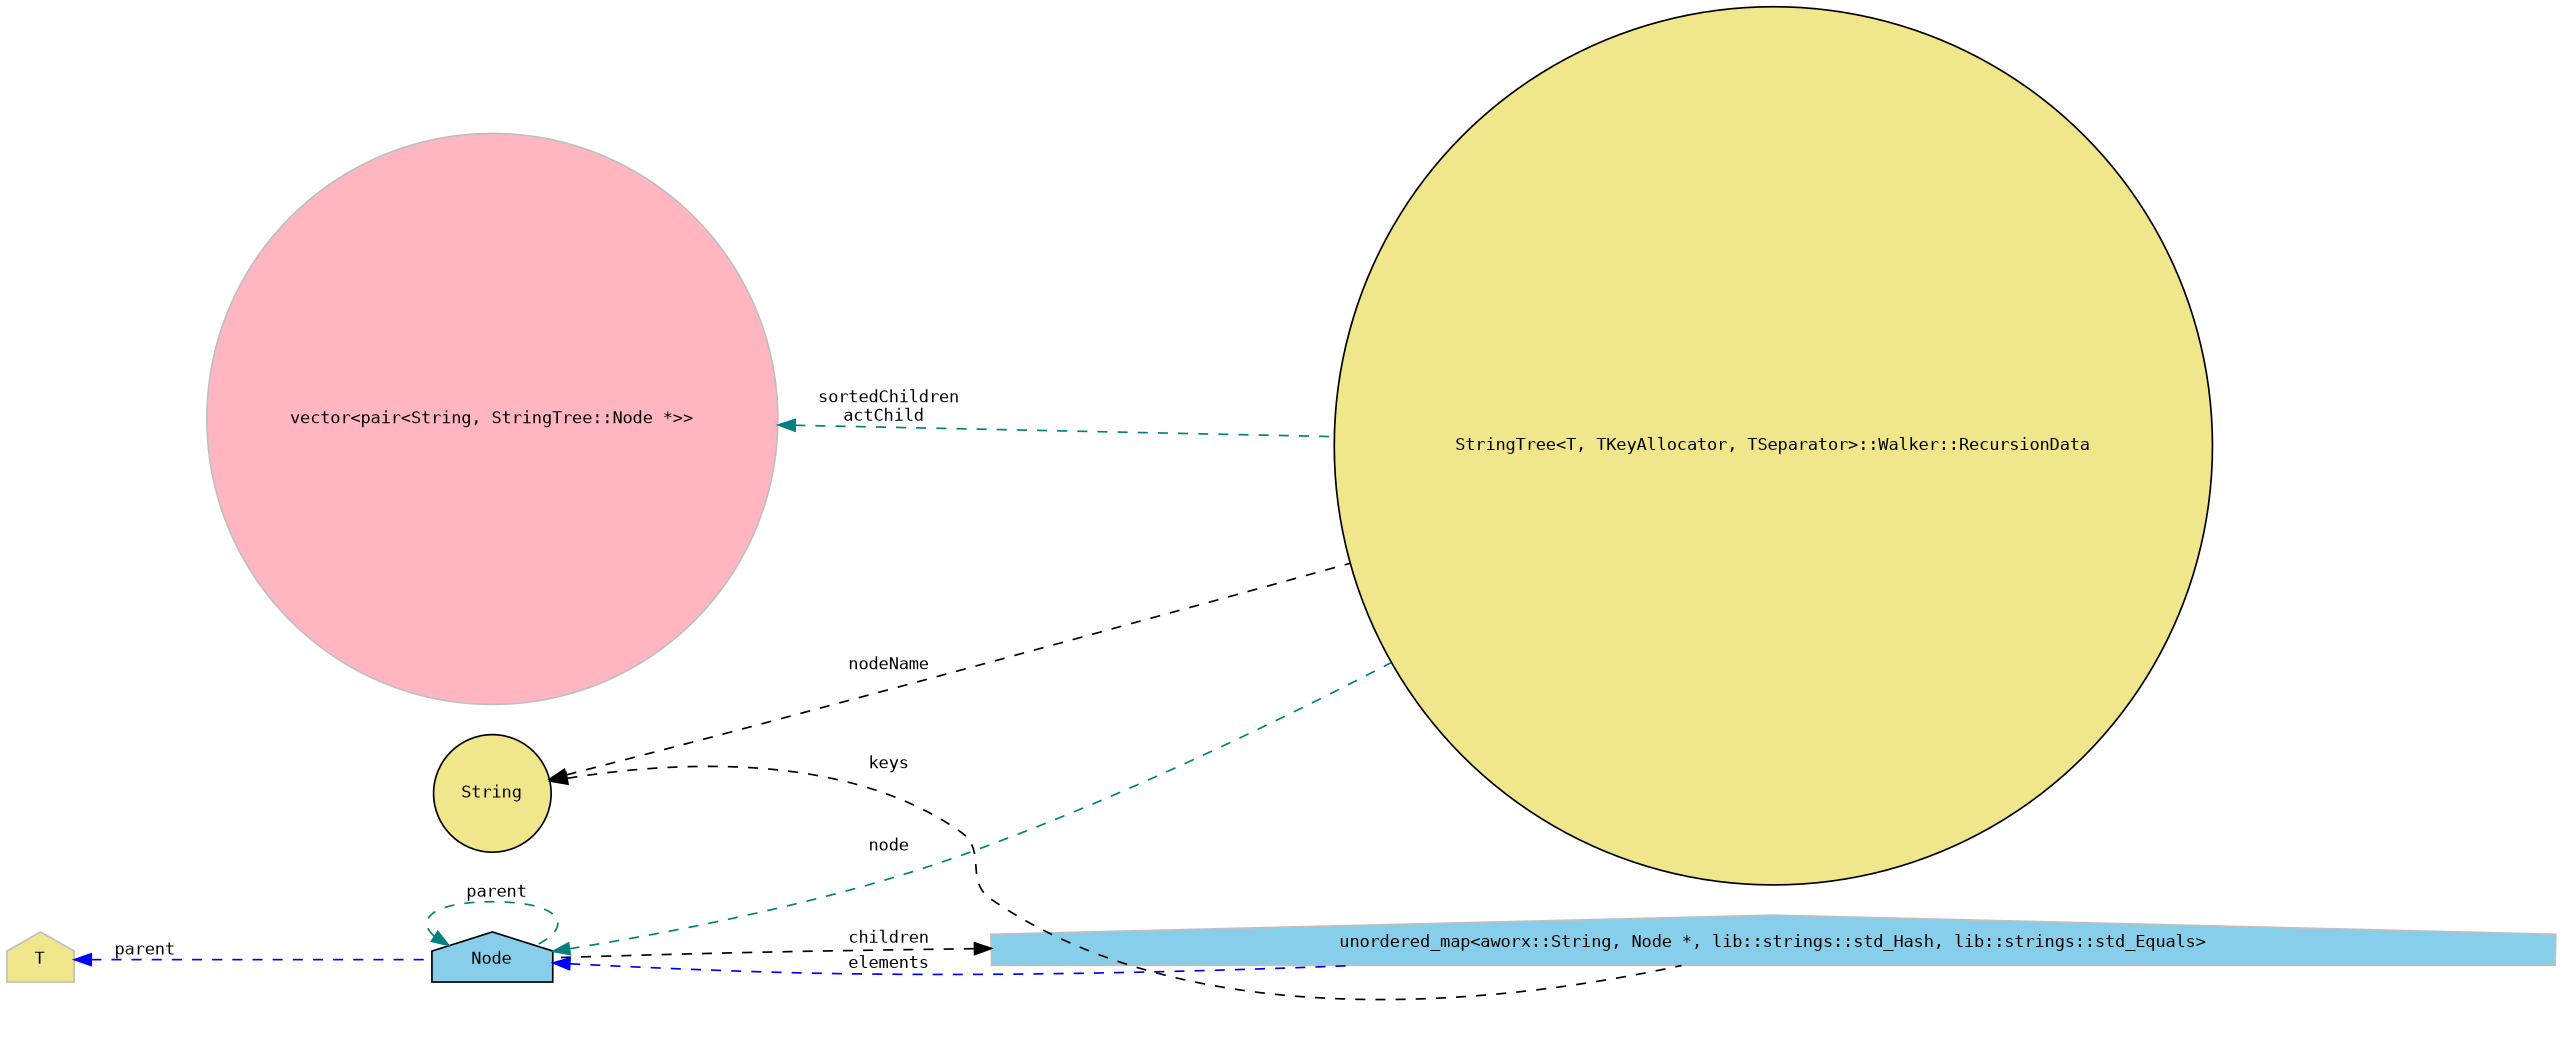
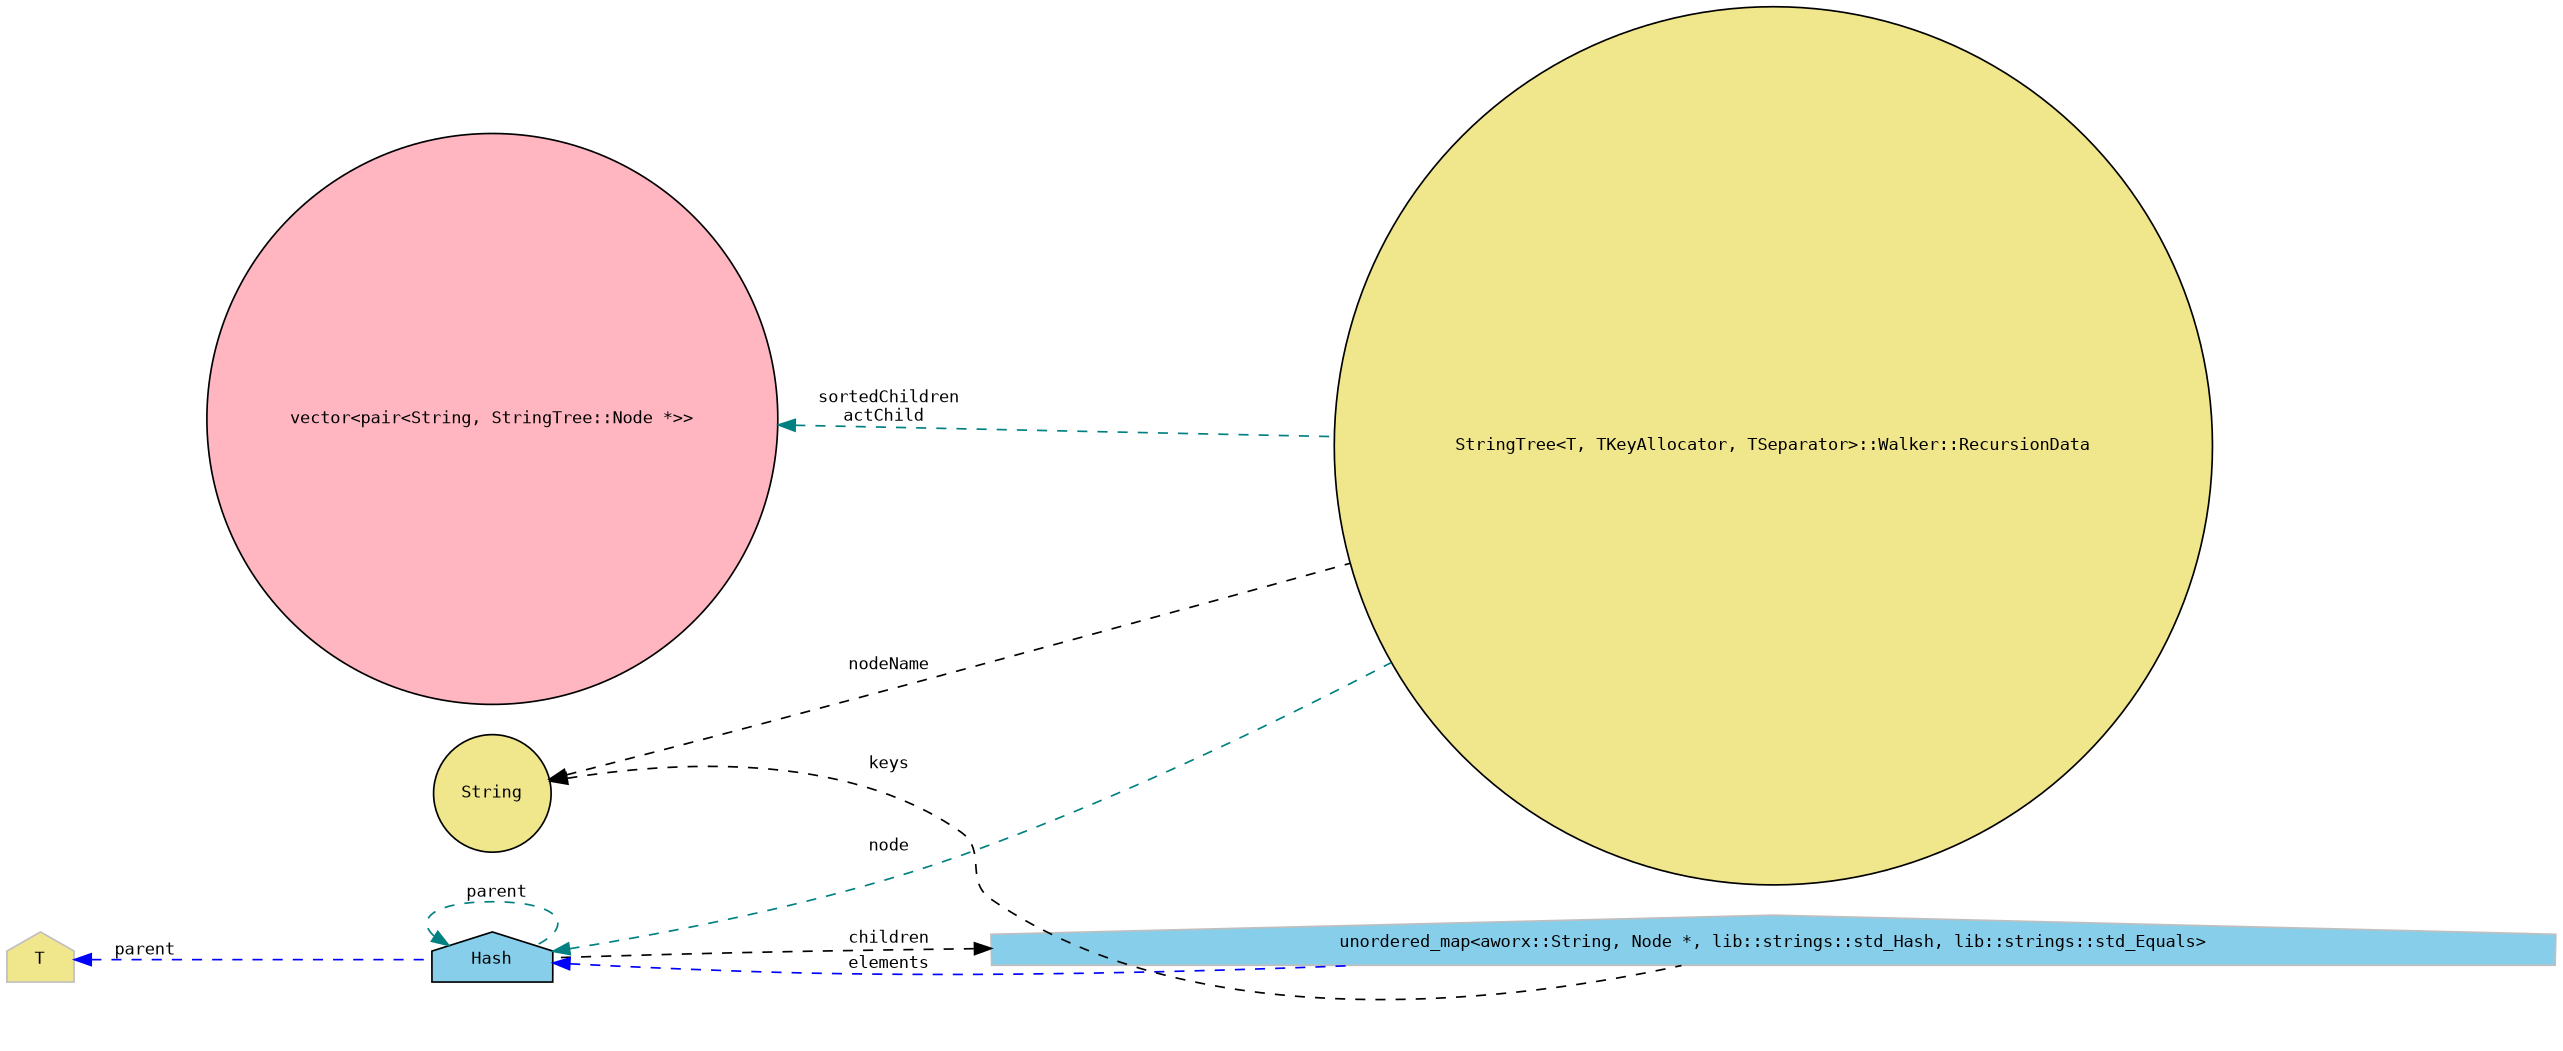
(492, 419) -> (492, 419)
(492, 960) -> (492, 960)
